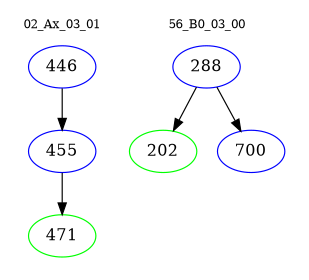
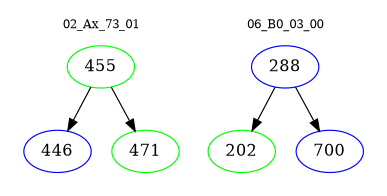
(62, 25) -> (102, 25)
(207, 25) -> (286, 25)
(62, 103) -> (82, 104)
(62, 151) -> (101, 67)
